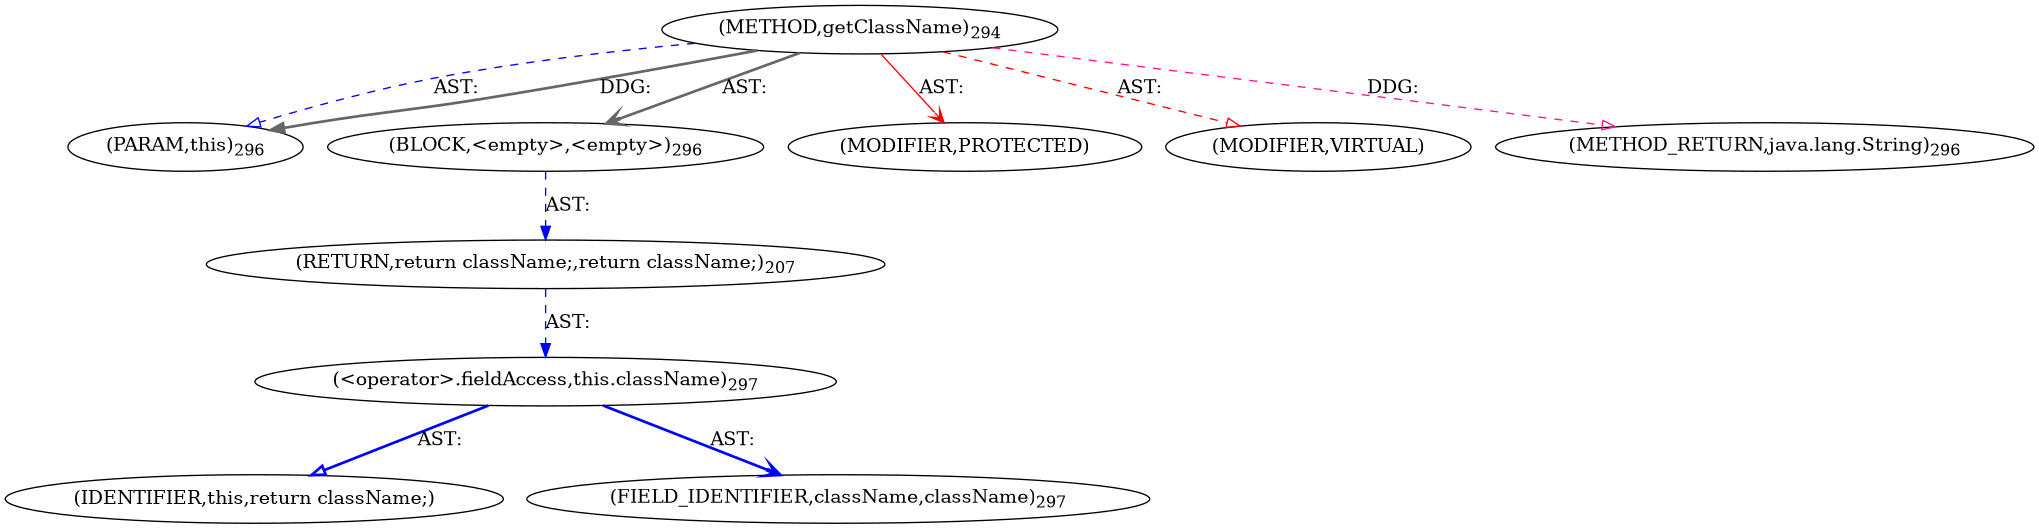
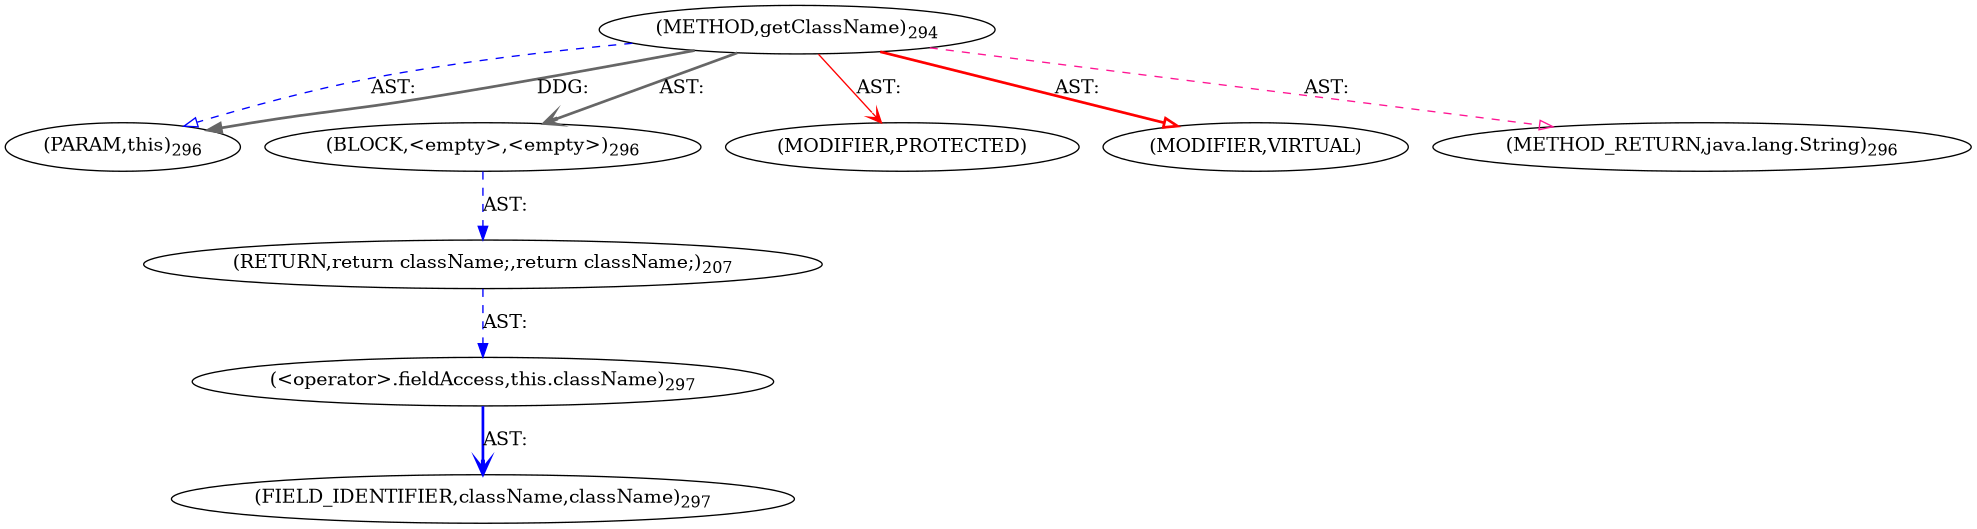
(1085, 87) -> (1022, 87)
(1396, 88) -> (1330, 88)
(254, 499) -> none
